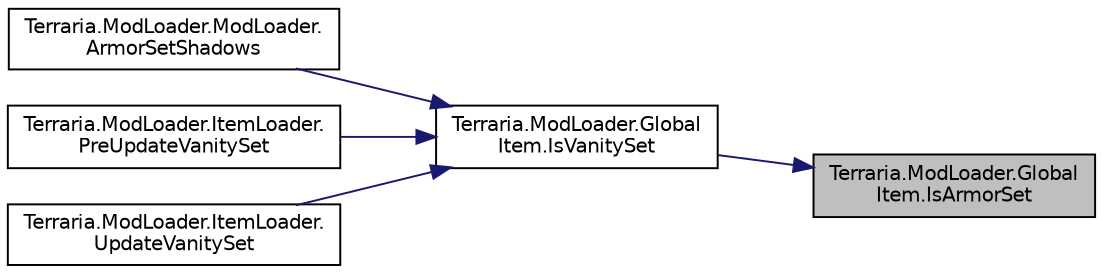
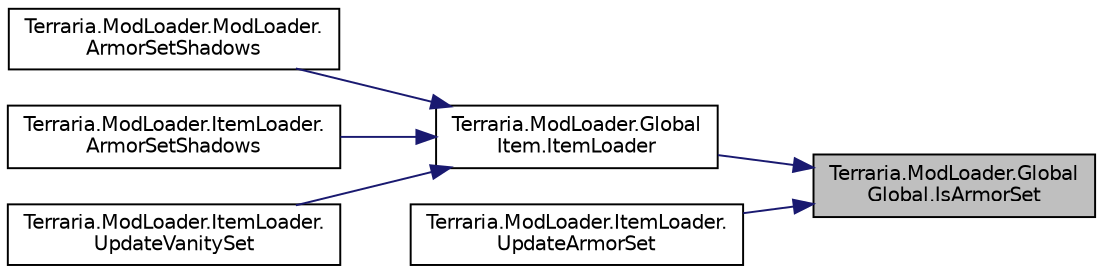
(174, 137) -> (174, 137)
(577, 137) -> (577, 137)
(954, 186) -> (954, 186)
none -> (577, 235)
